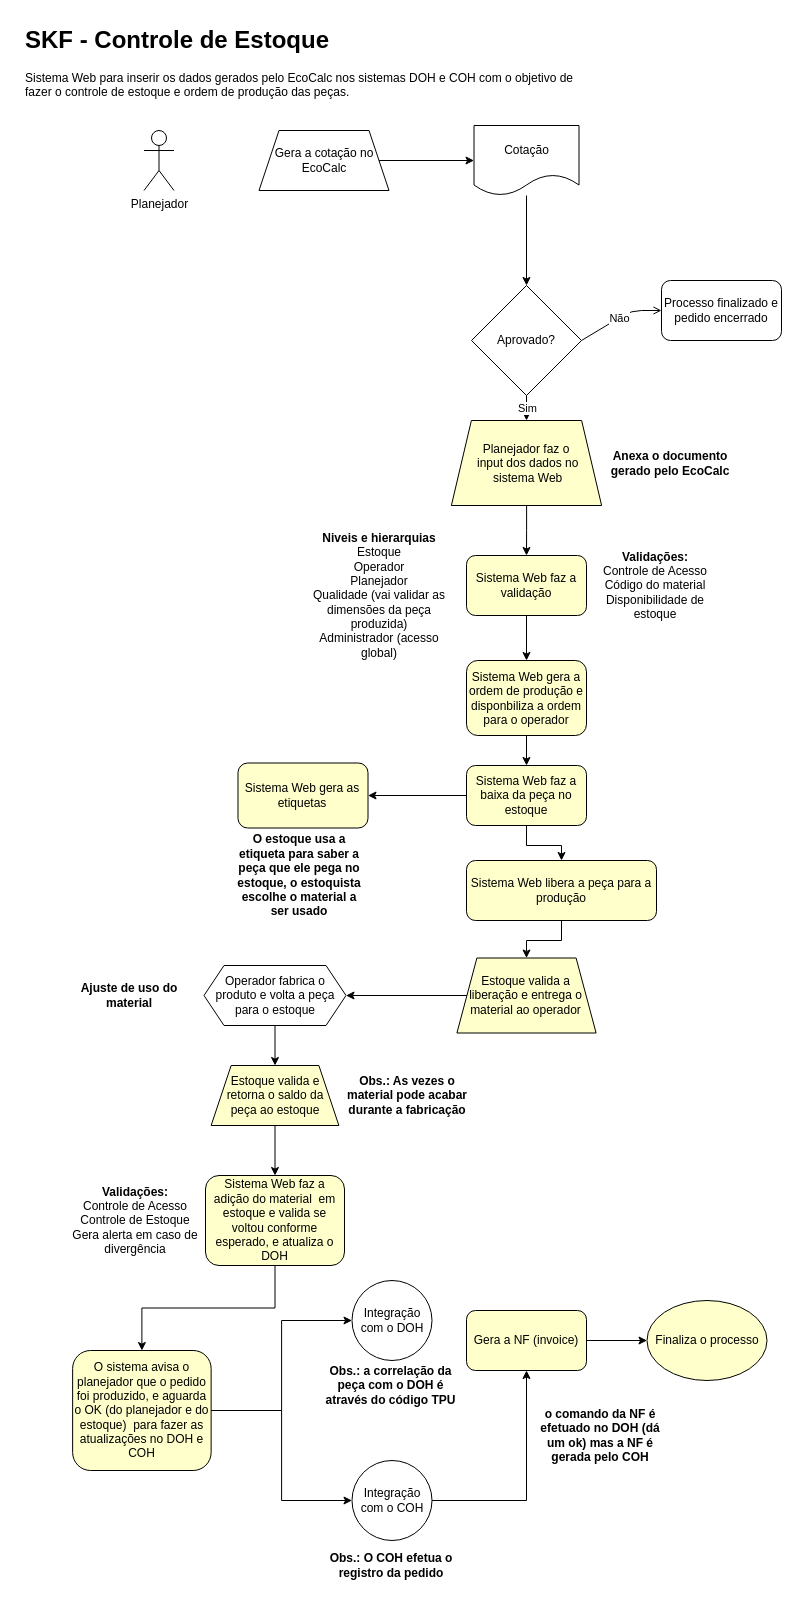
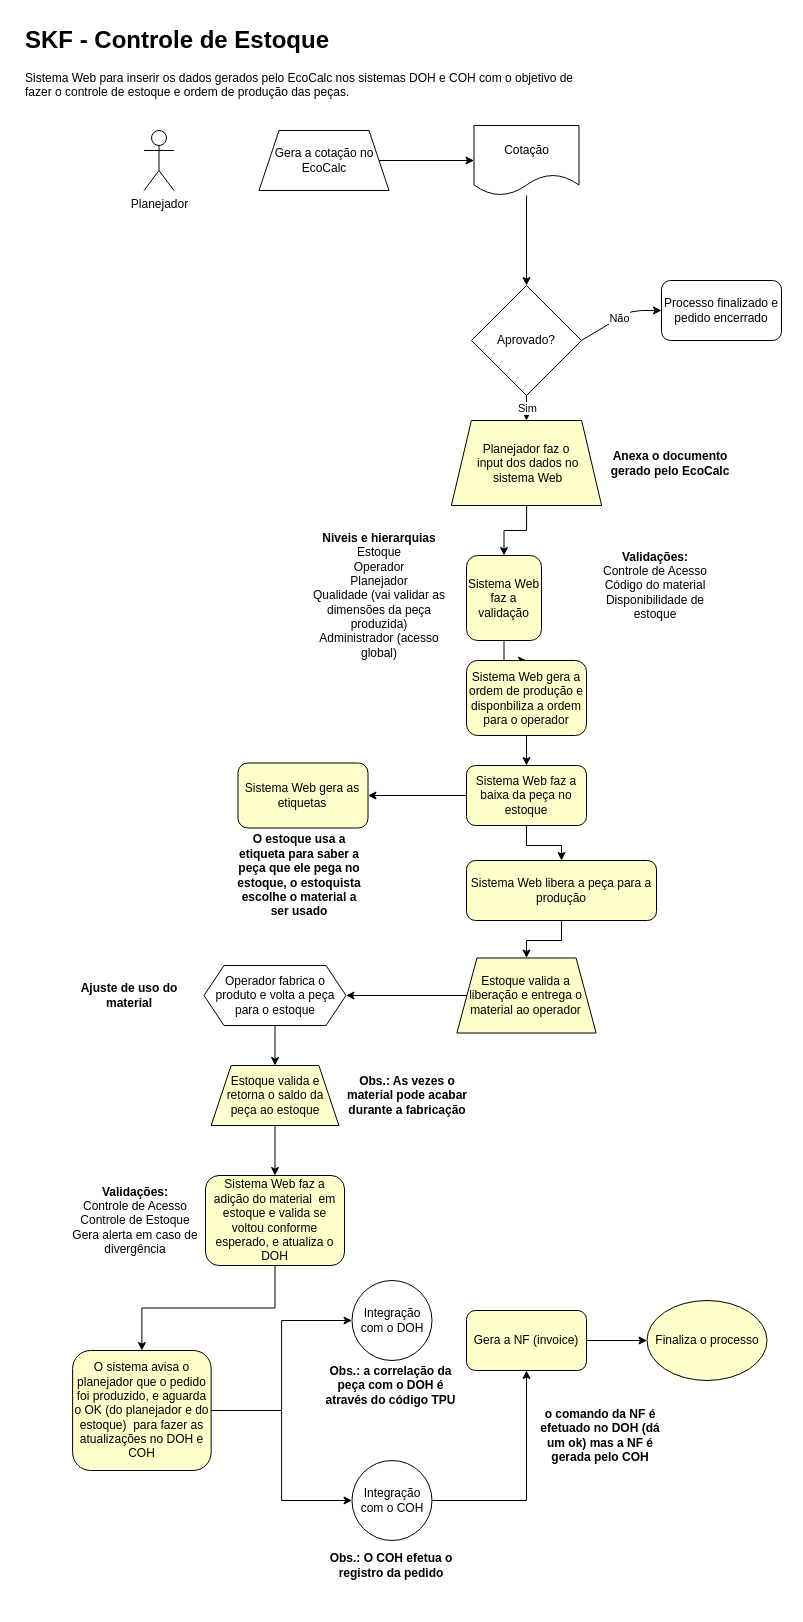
(655, 311) -> (653, 311)
(527, 586) -> (504, 598)
